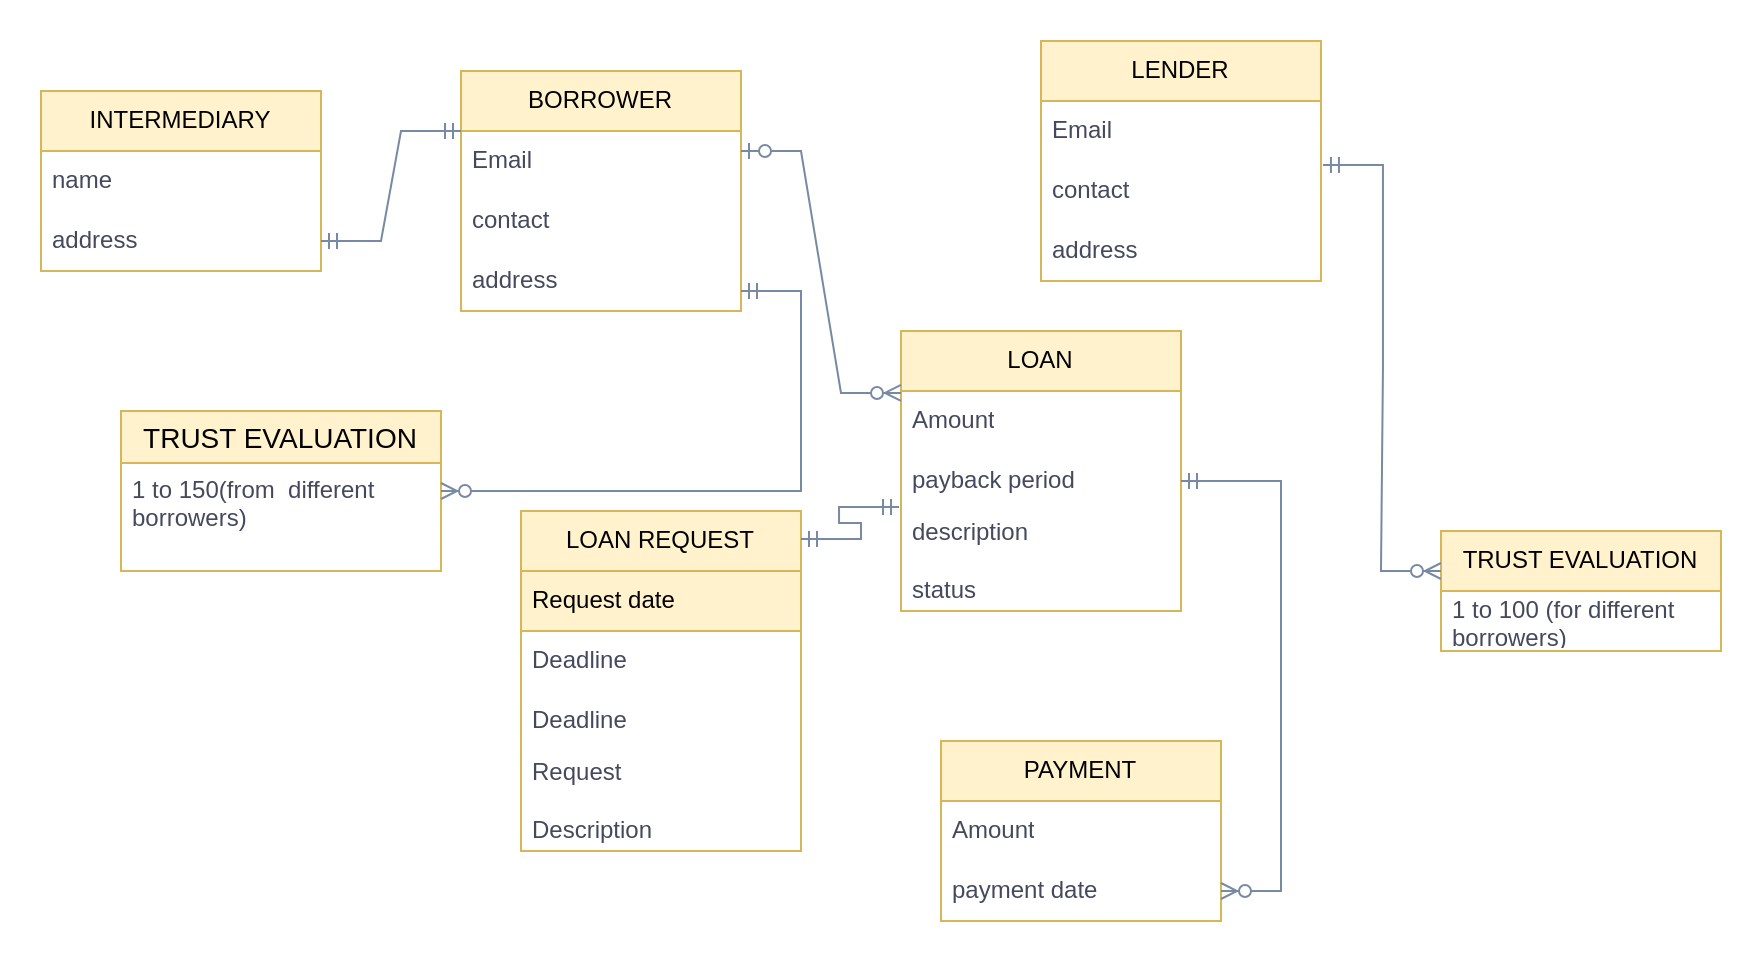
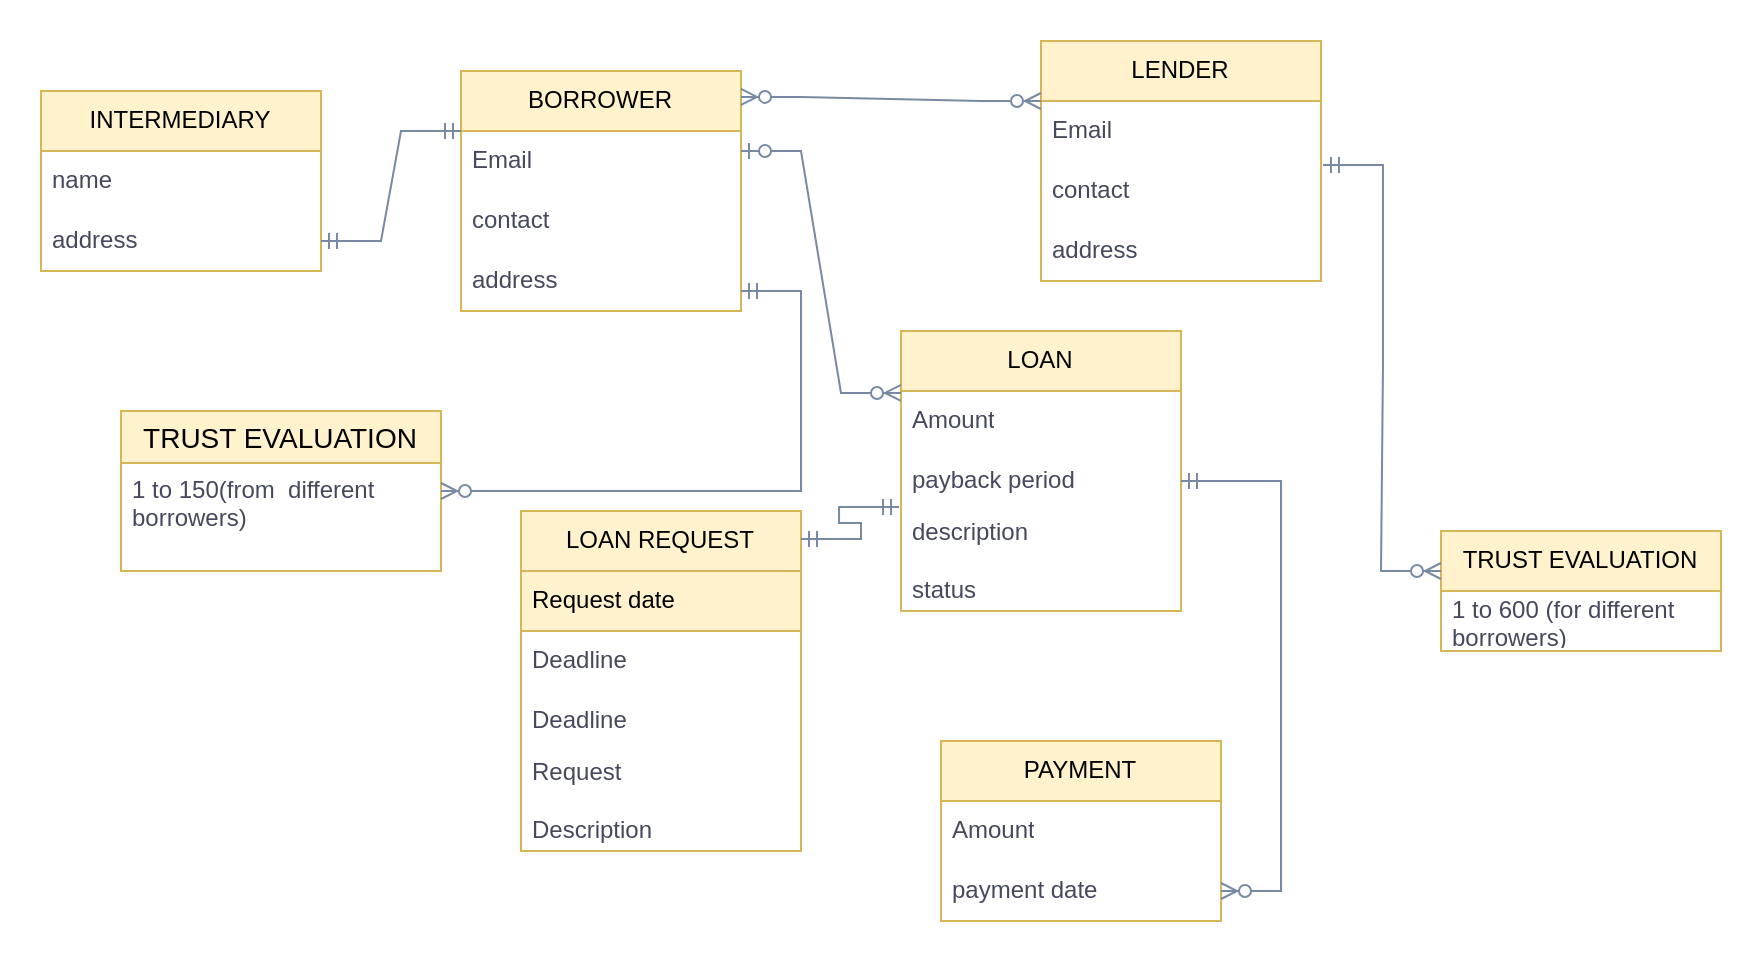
none -> (889, 99)
(1583, 621) -> (1583, 621)
